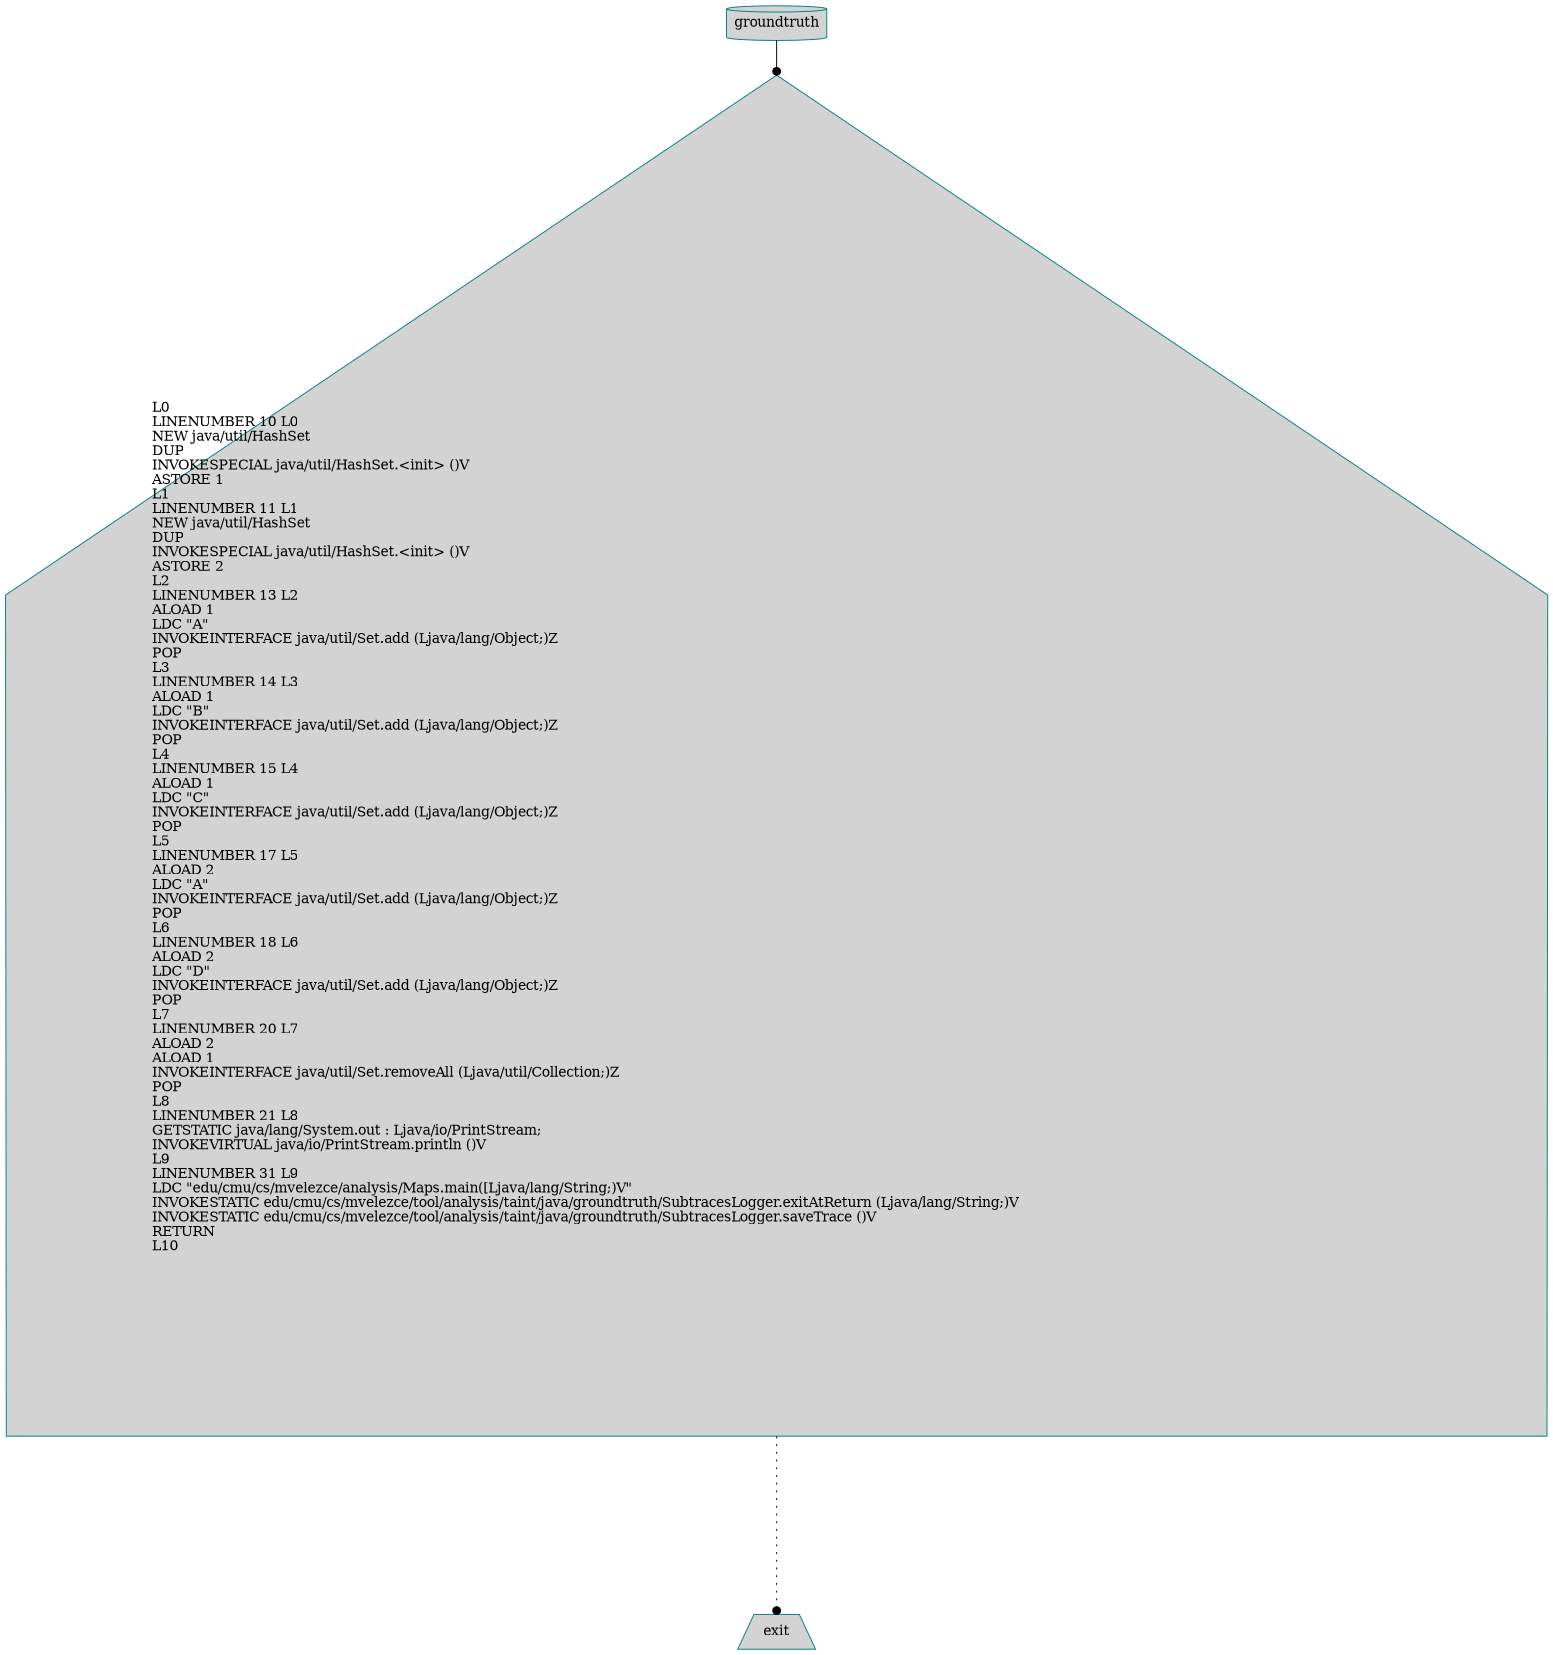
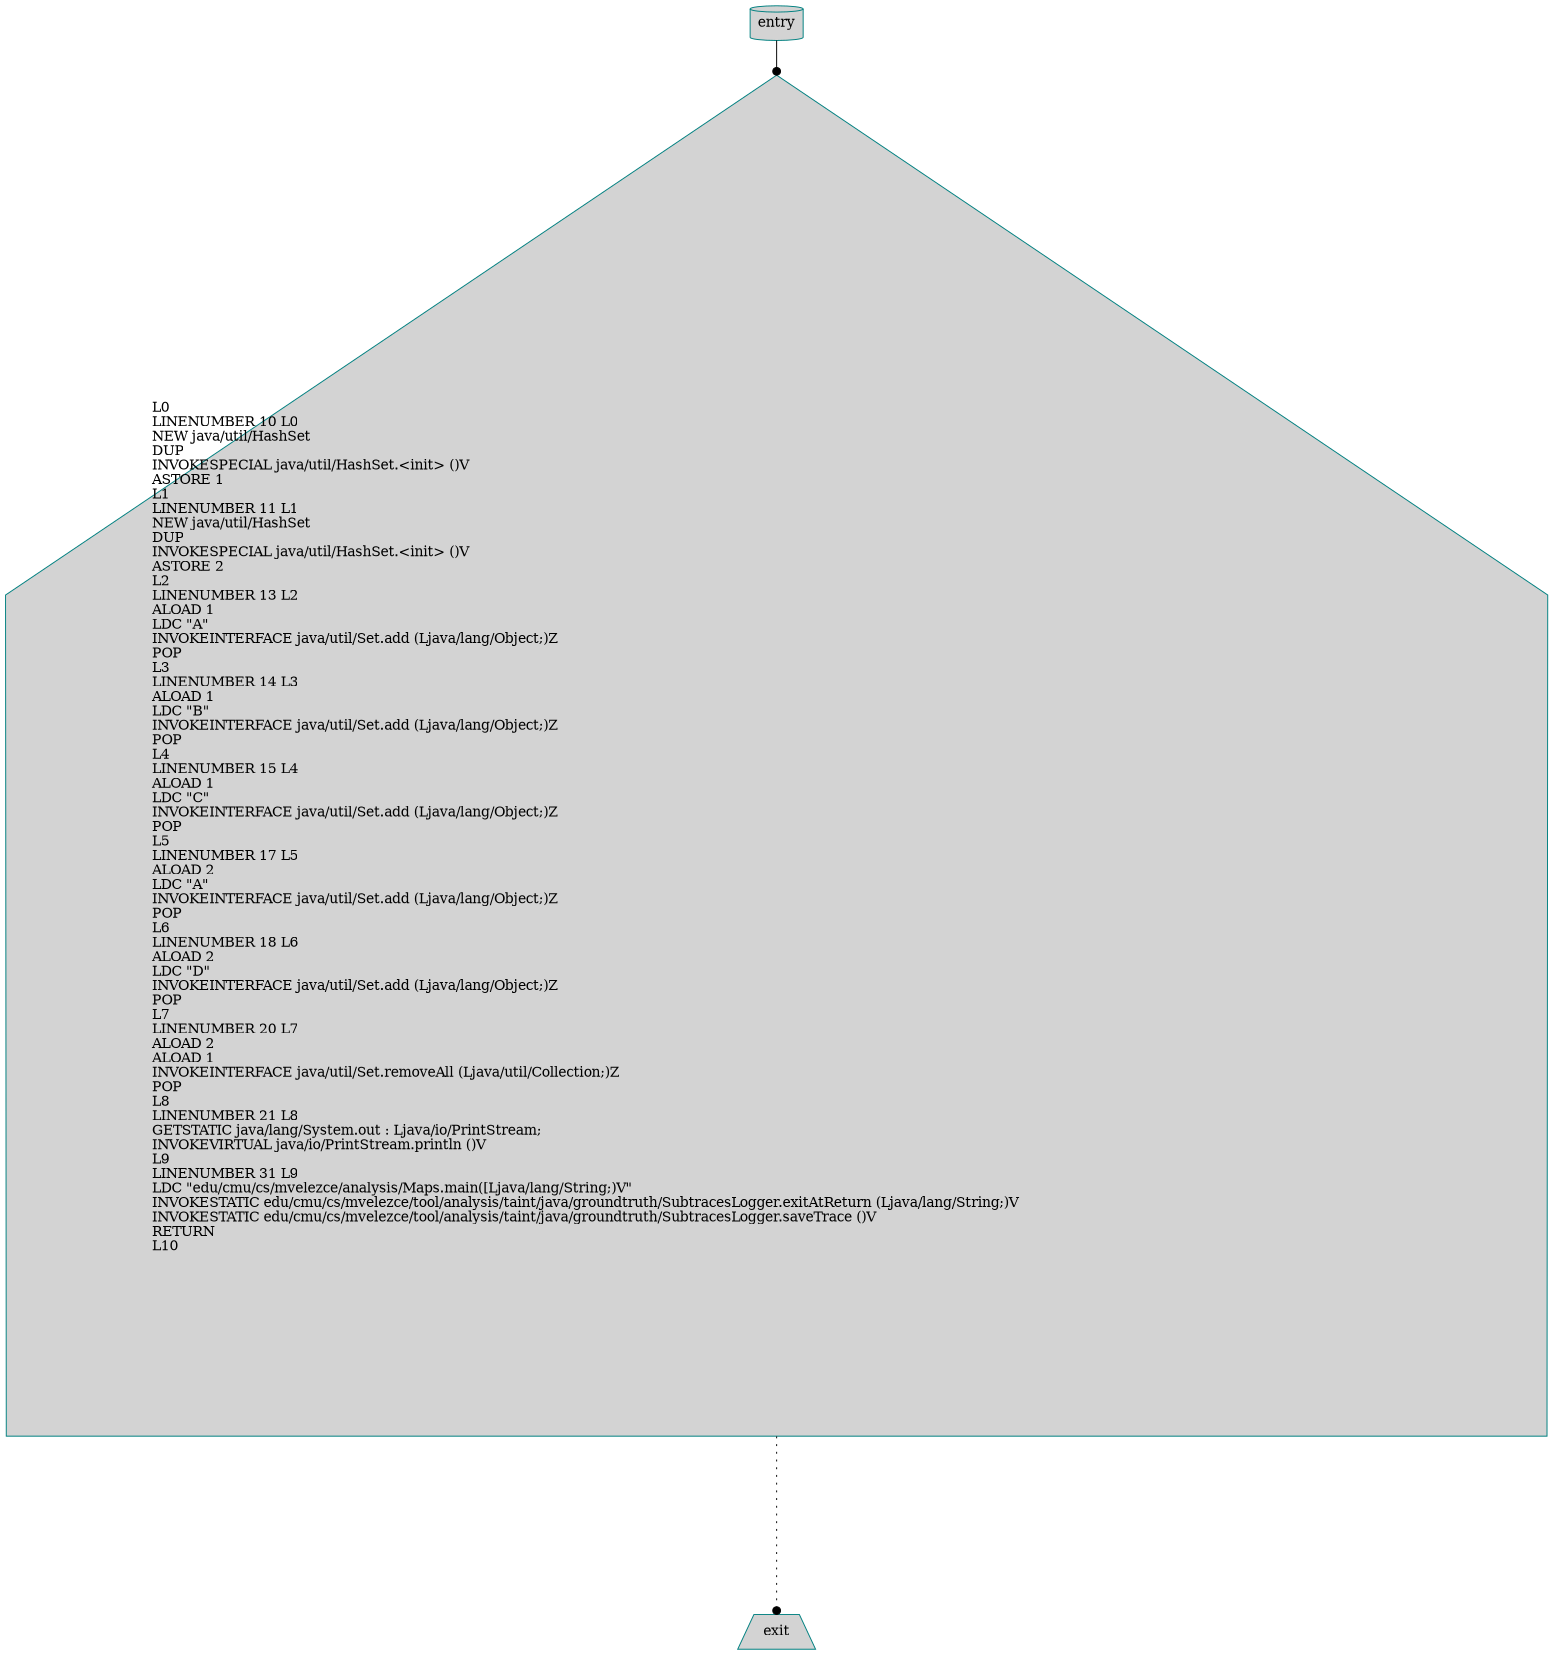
(777, 23) -> (777, 23)
